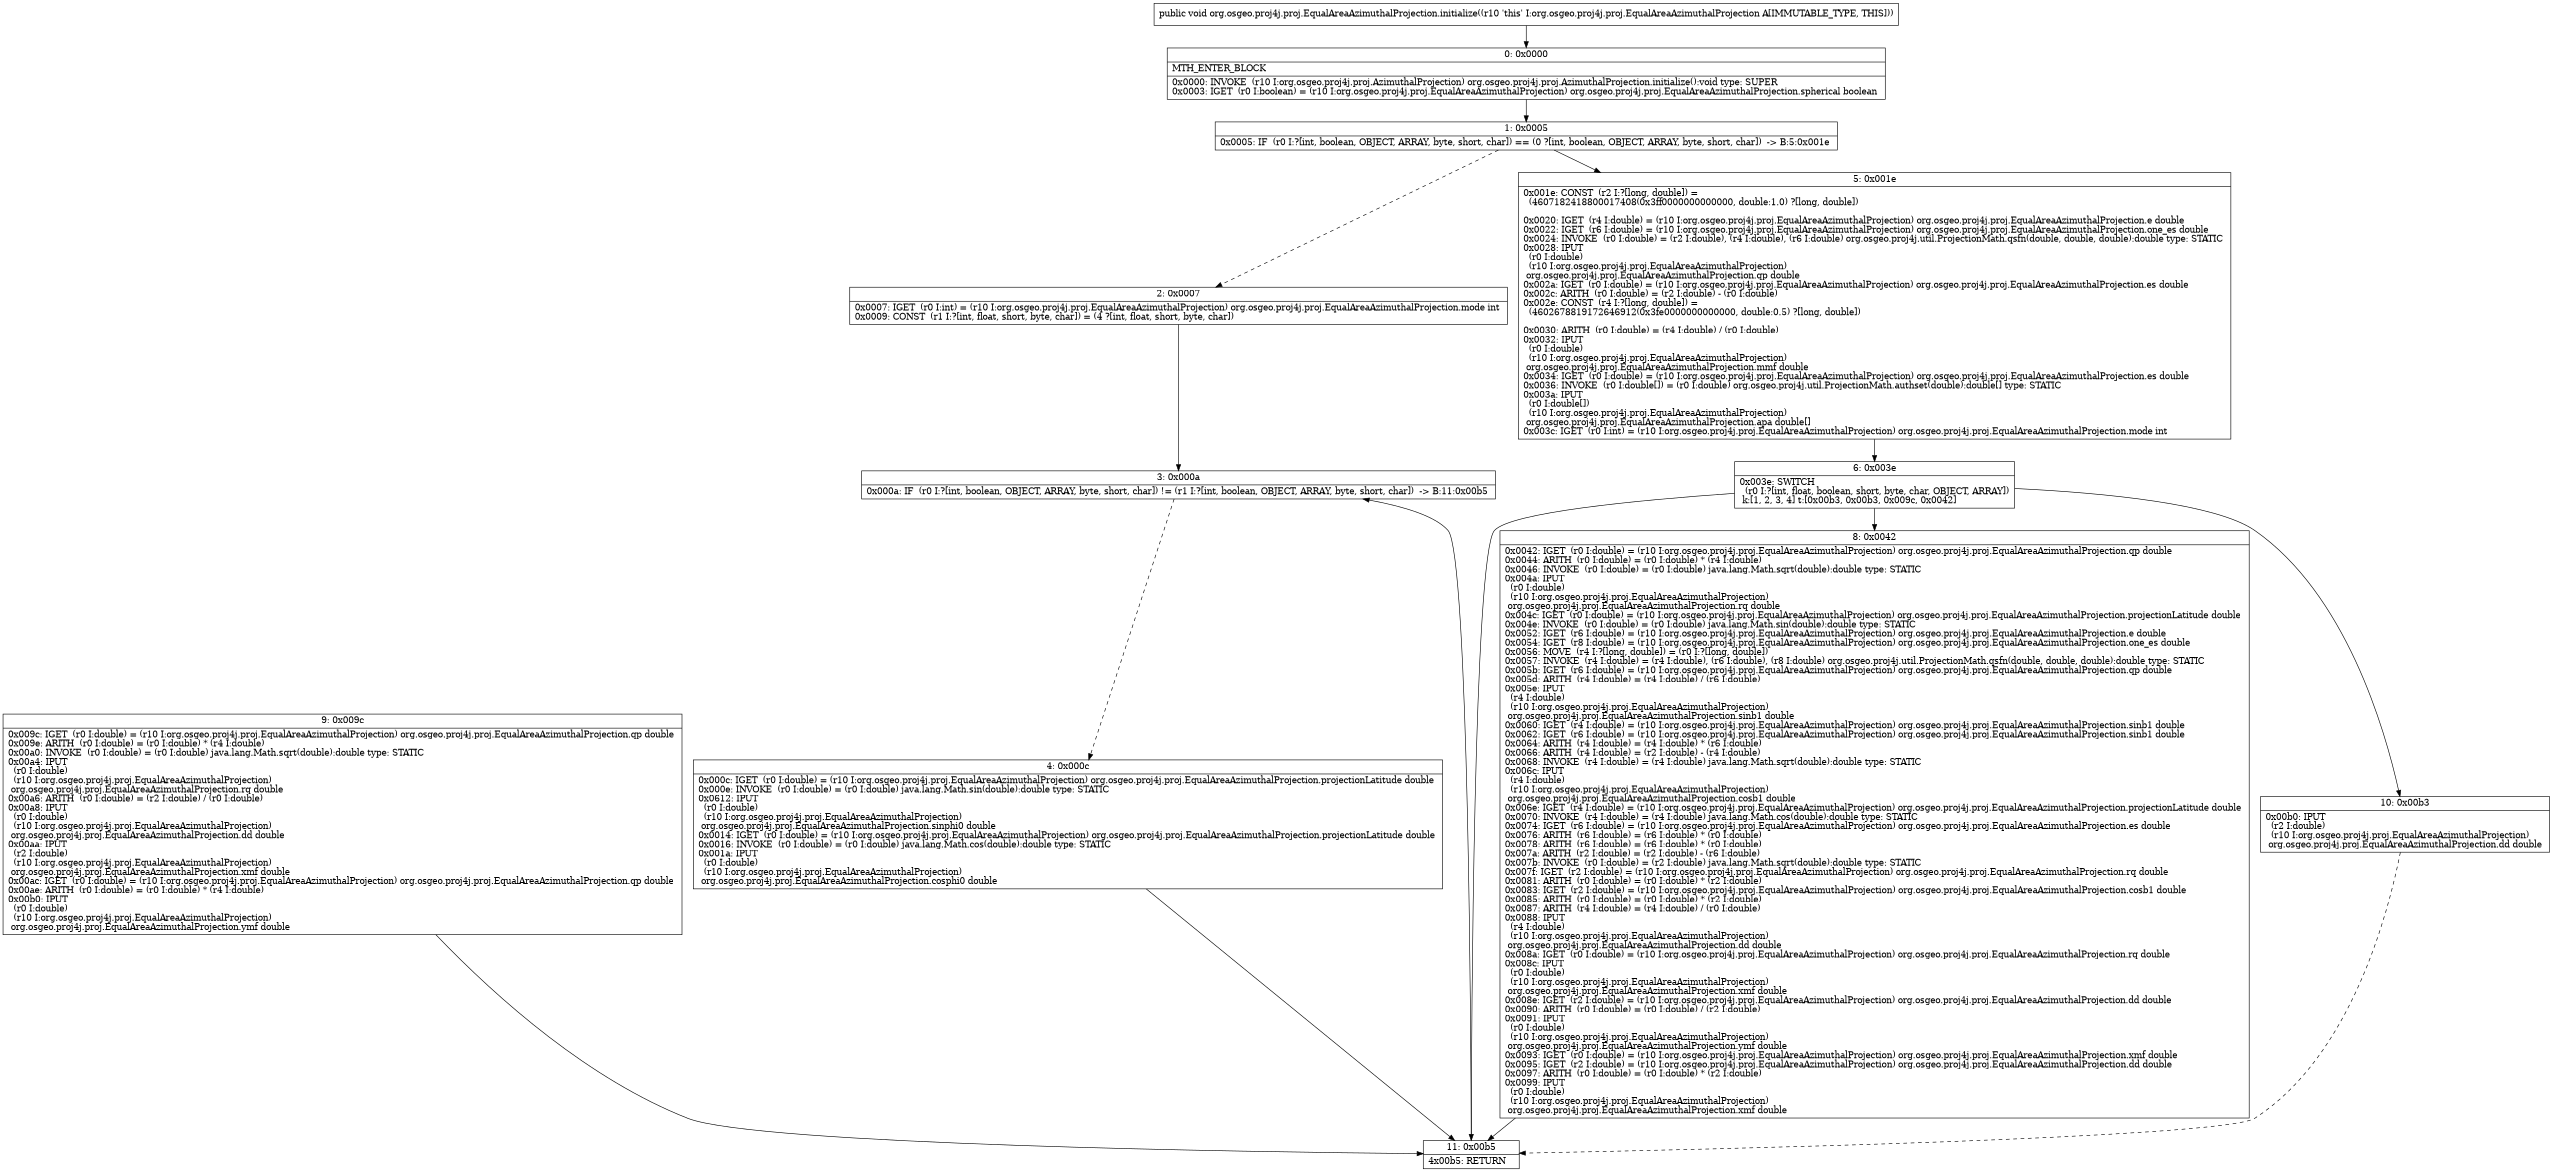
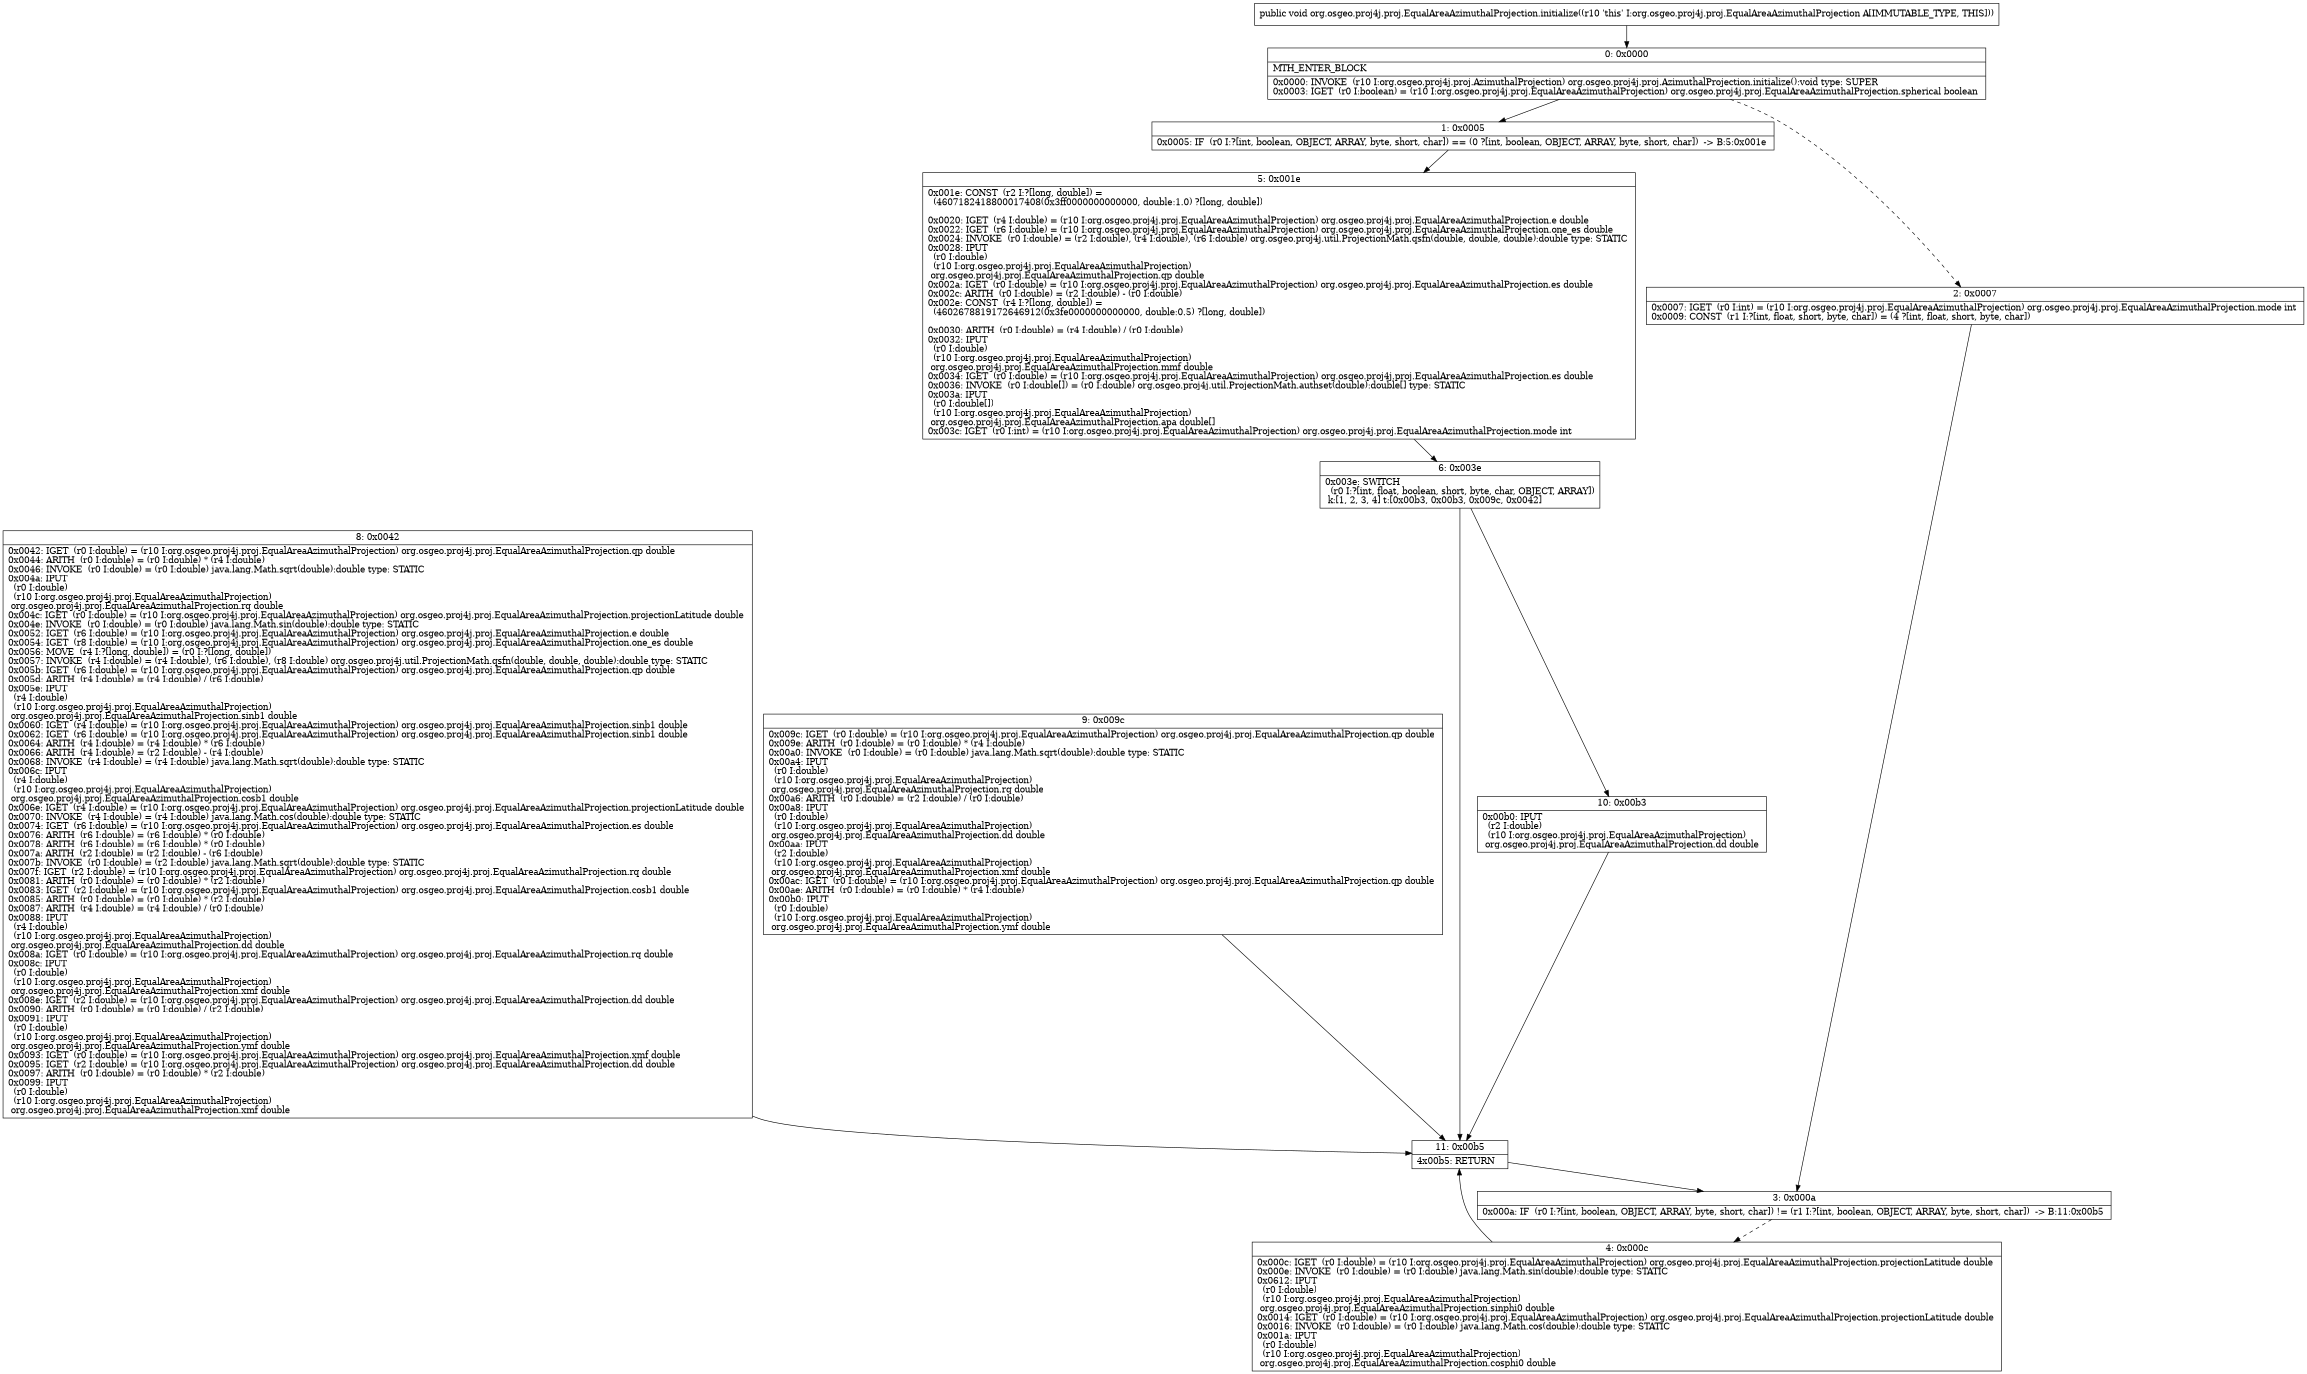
(1360, 217) -> (1855, 177)
(1875, 516) -> none
(2046, 1138) -> (1539, 994)
